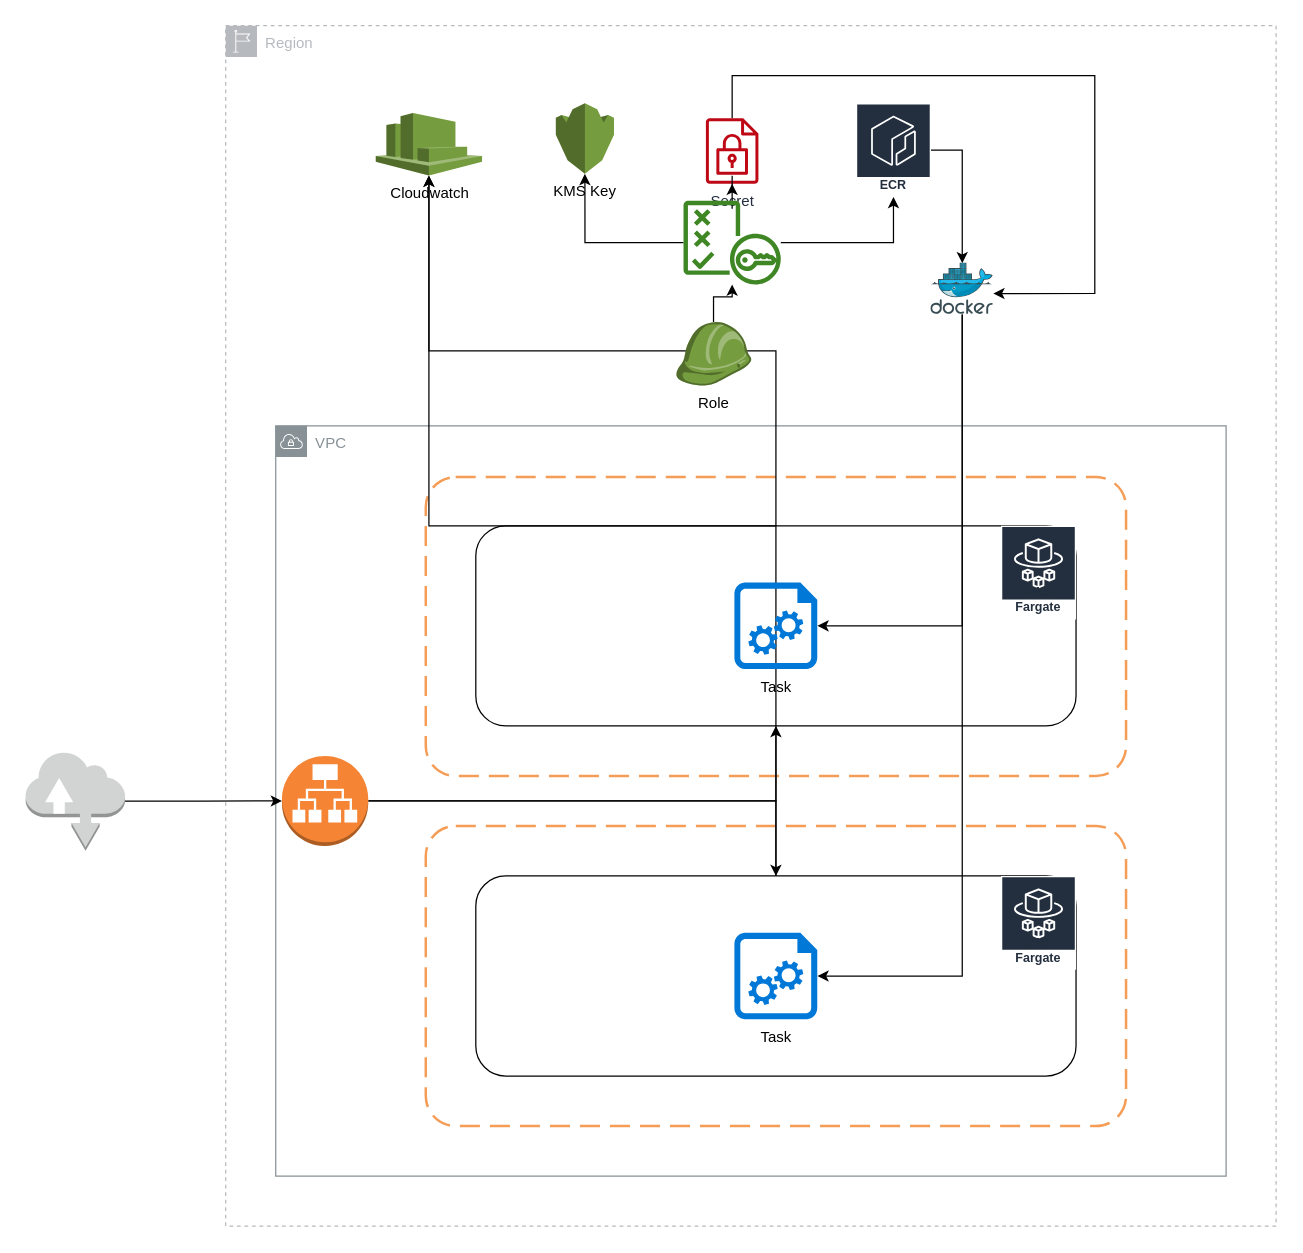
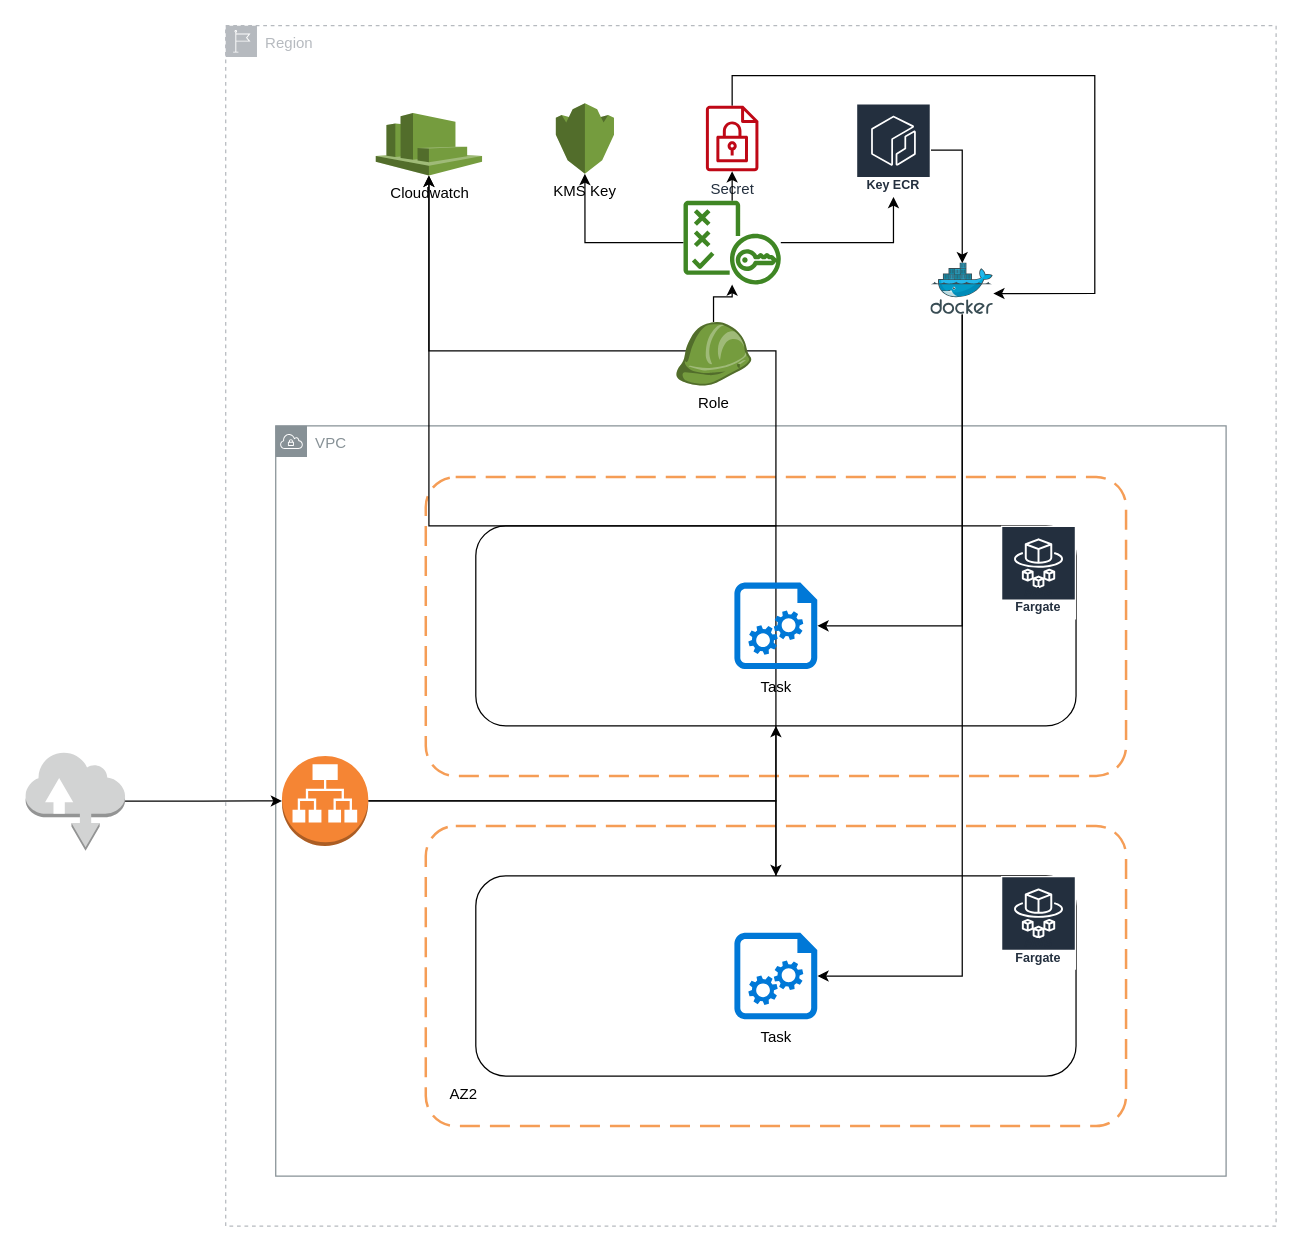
(732, 151) -> (732, 138)
(893, 184) -> (893, 184)
none -> (464, 1094)
